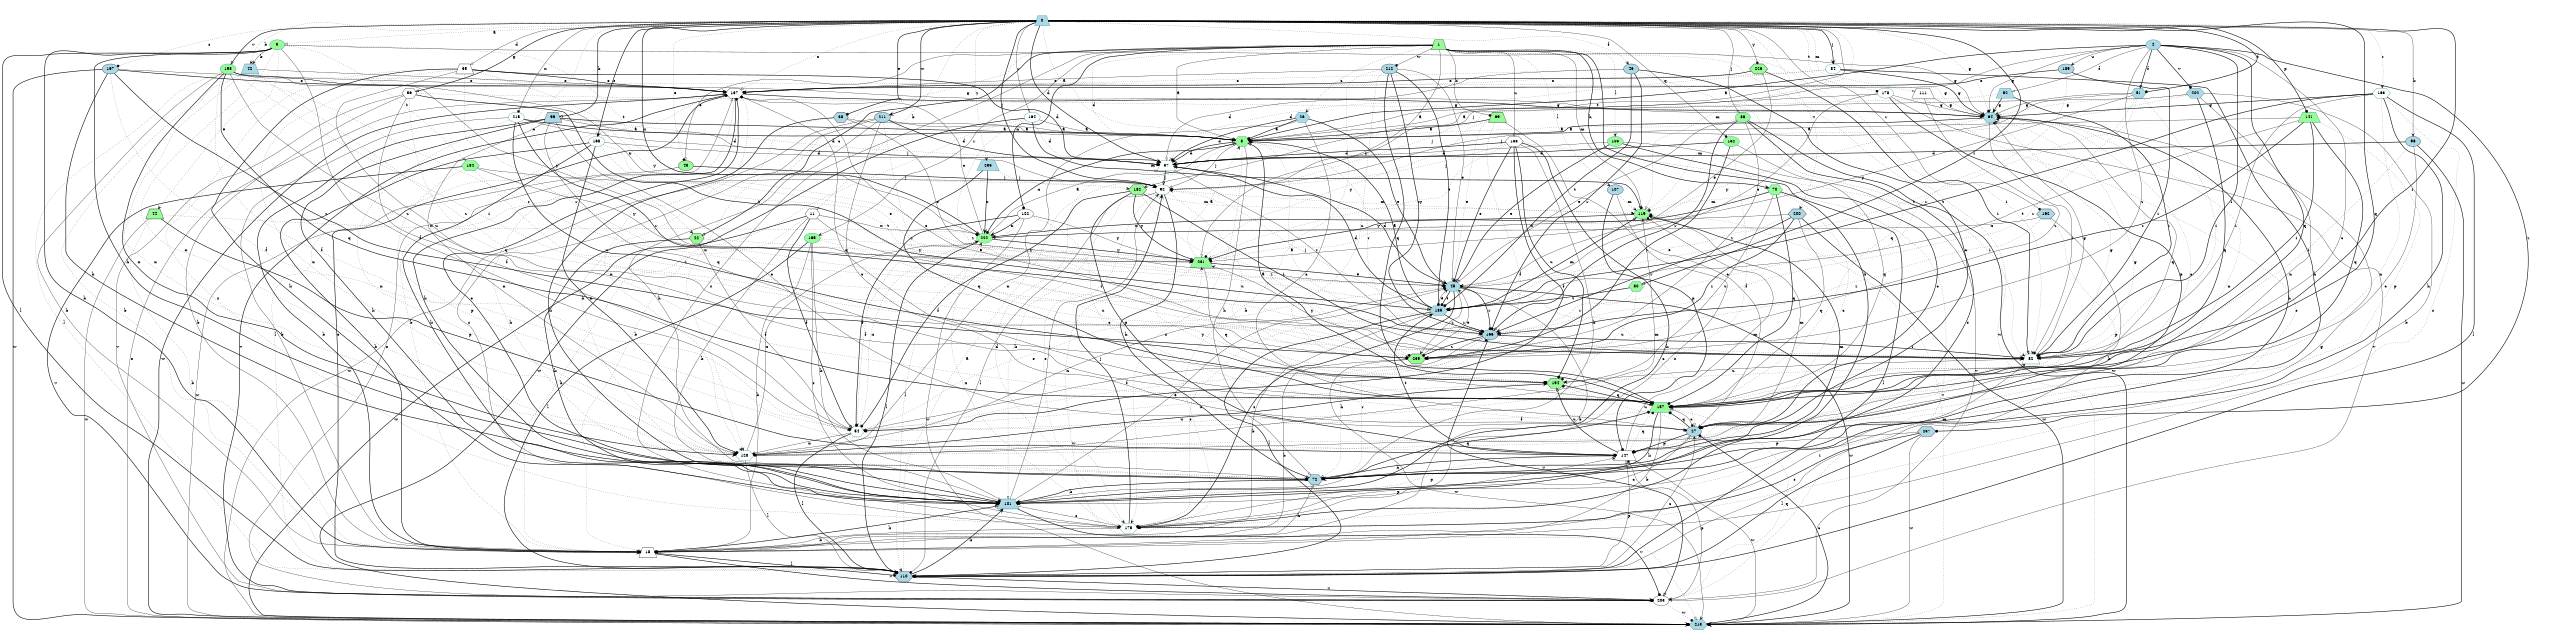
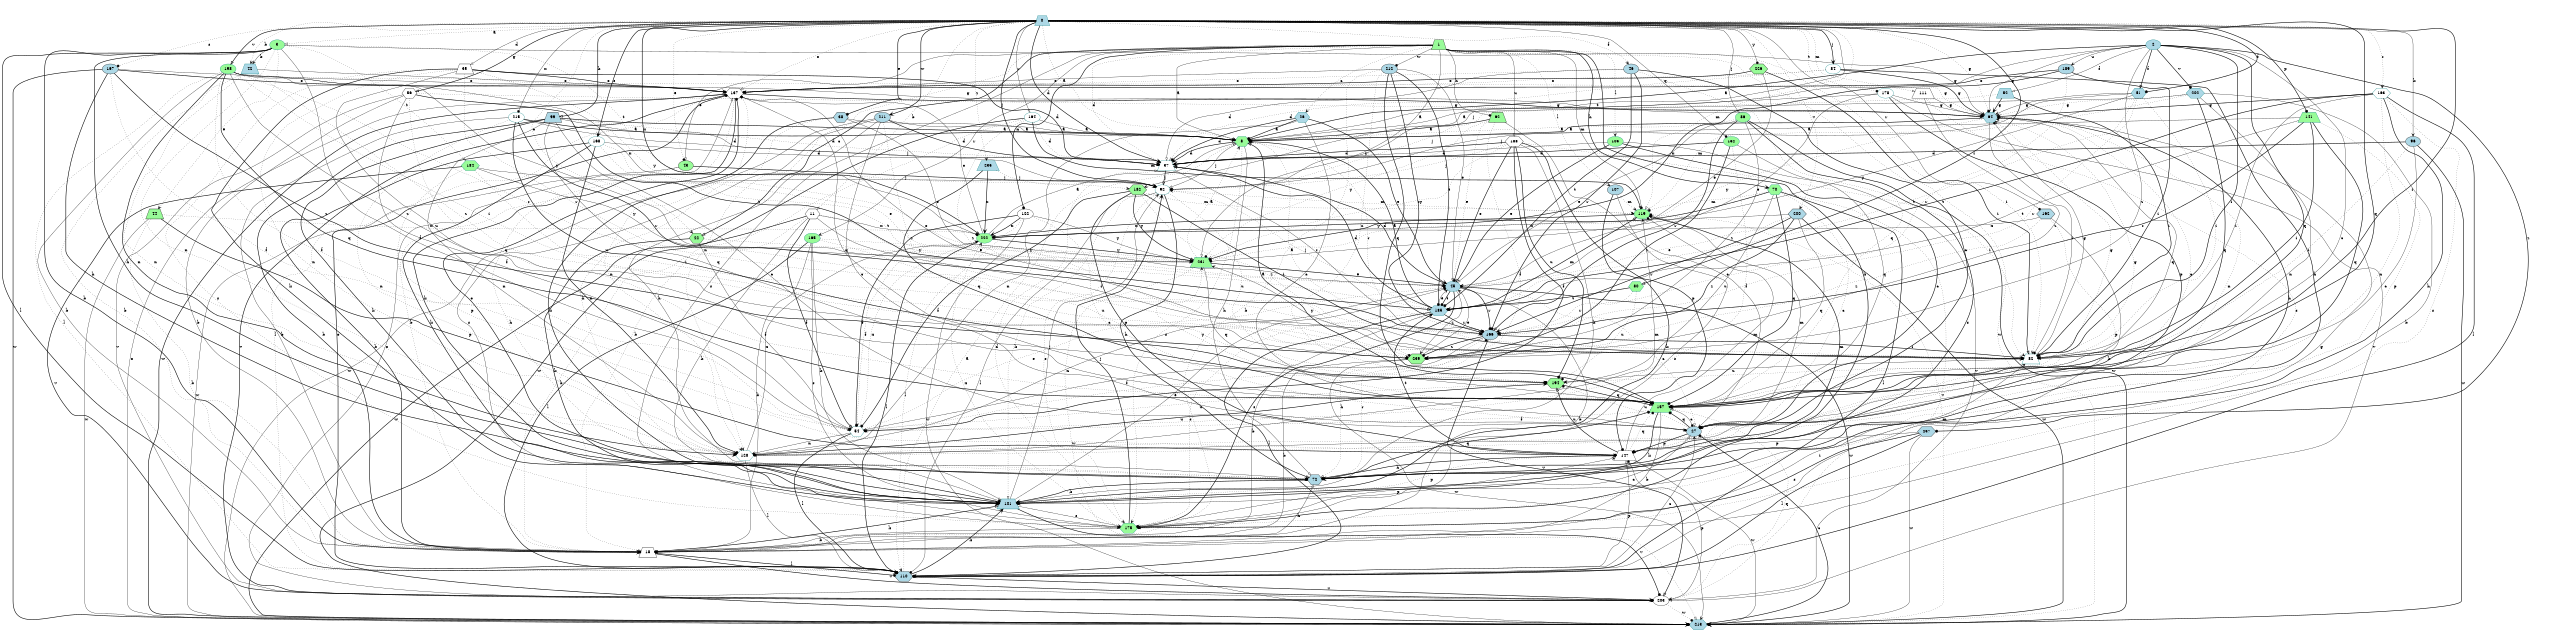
(1498, 117) -> (1498, 117)
(1094, 163) -> (1546, 214)
(1129, 528) -> (1129, 528)
